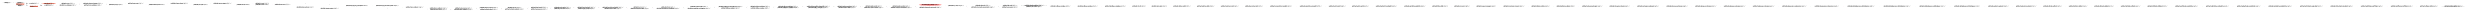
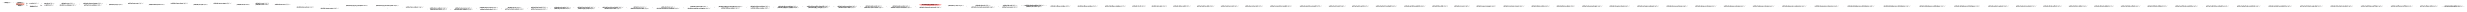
(49, 4) -> (49, 4)
(34, 6) -> (34, 6)
